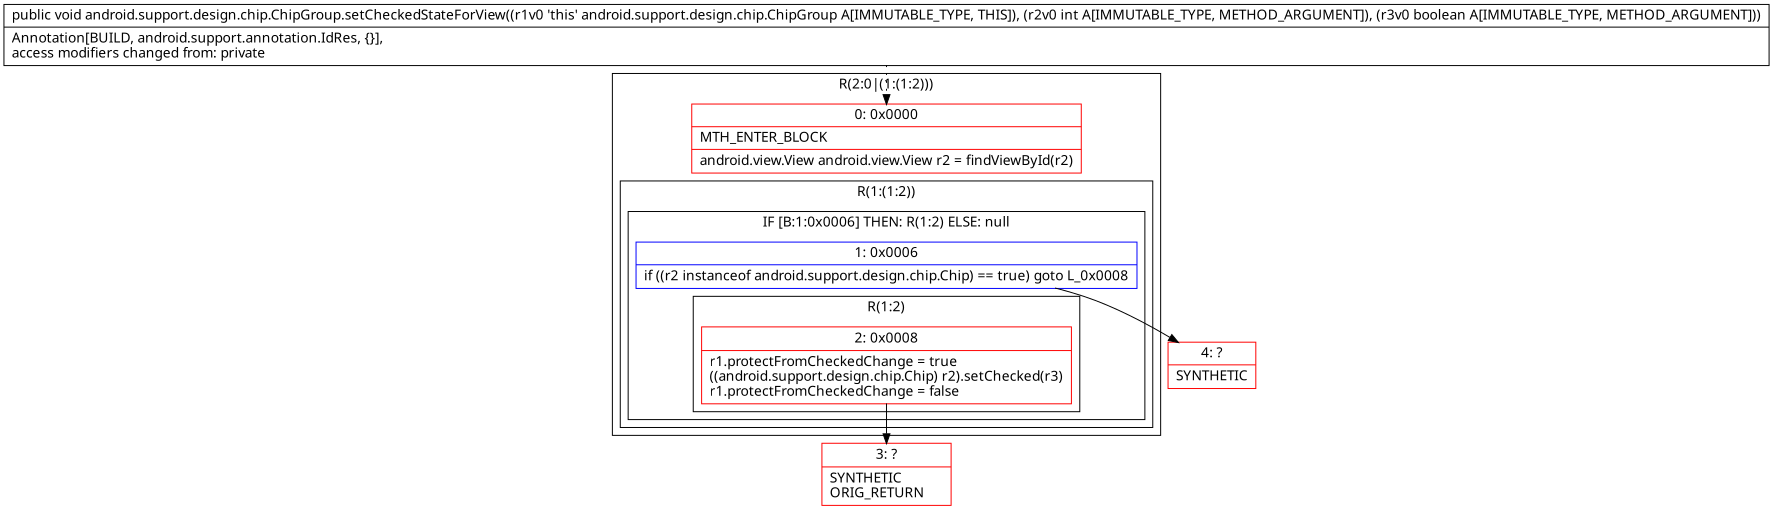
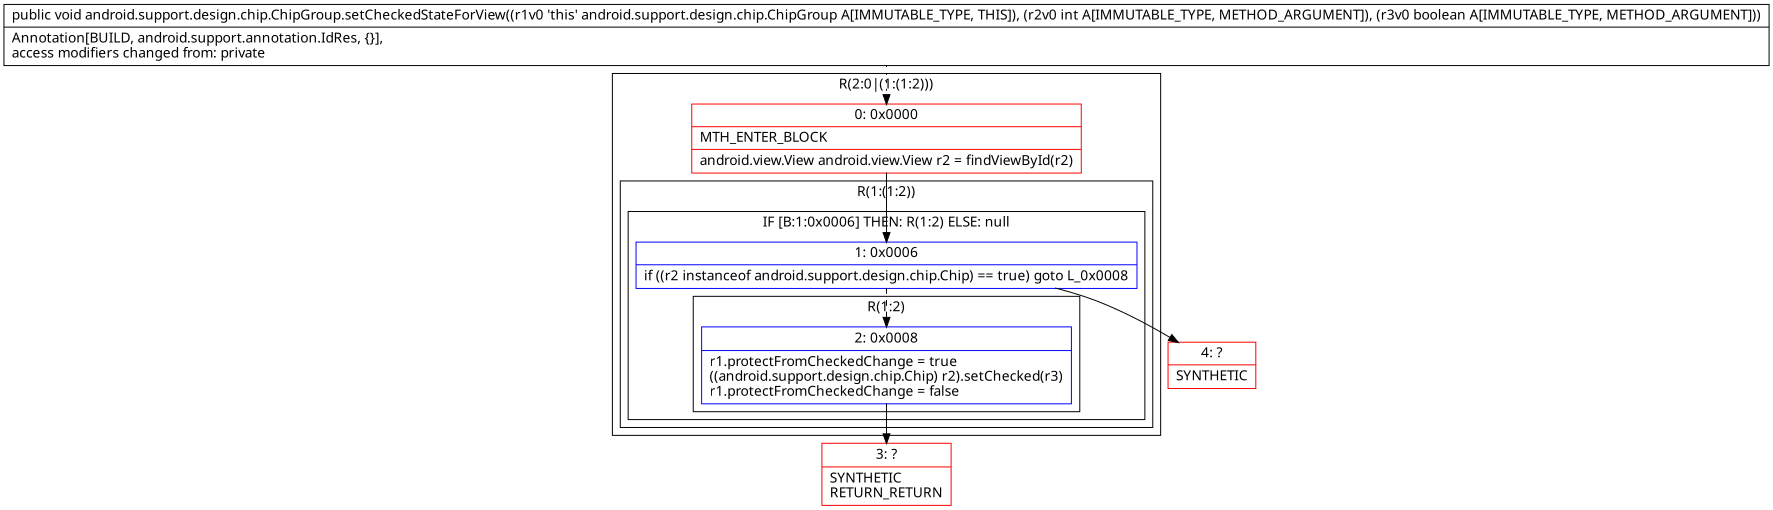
none -> (887, 203)
none -> (887, 303)
(887, 365) -> (887, 365)
(877, 493) -> (887, 493)
